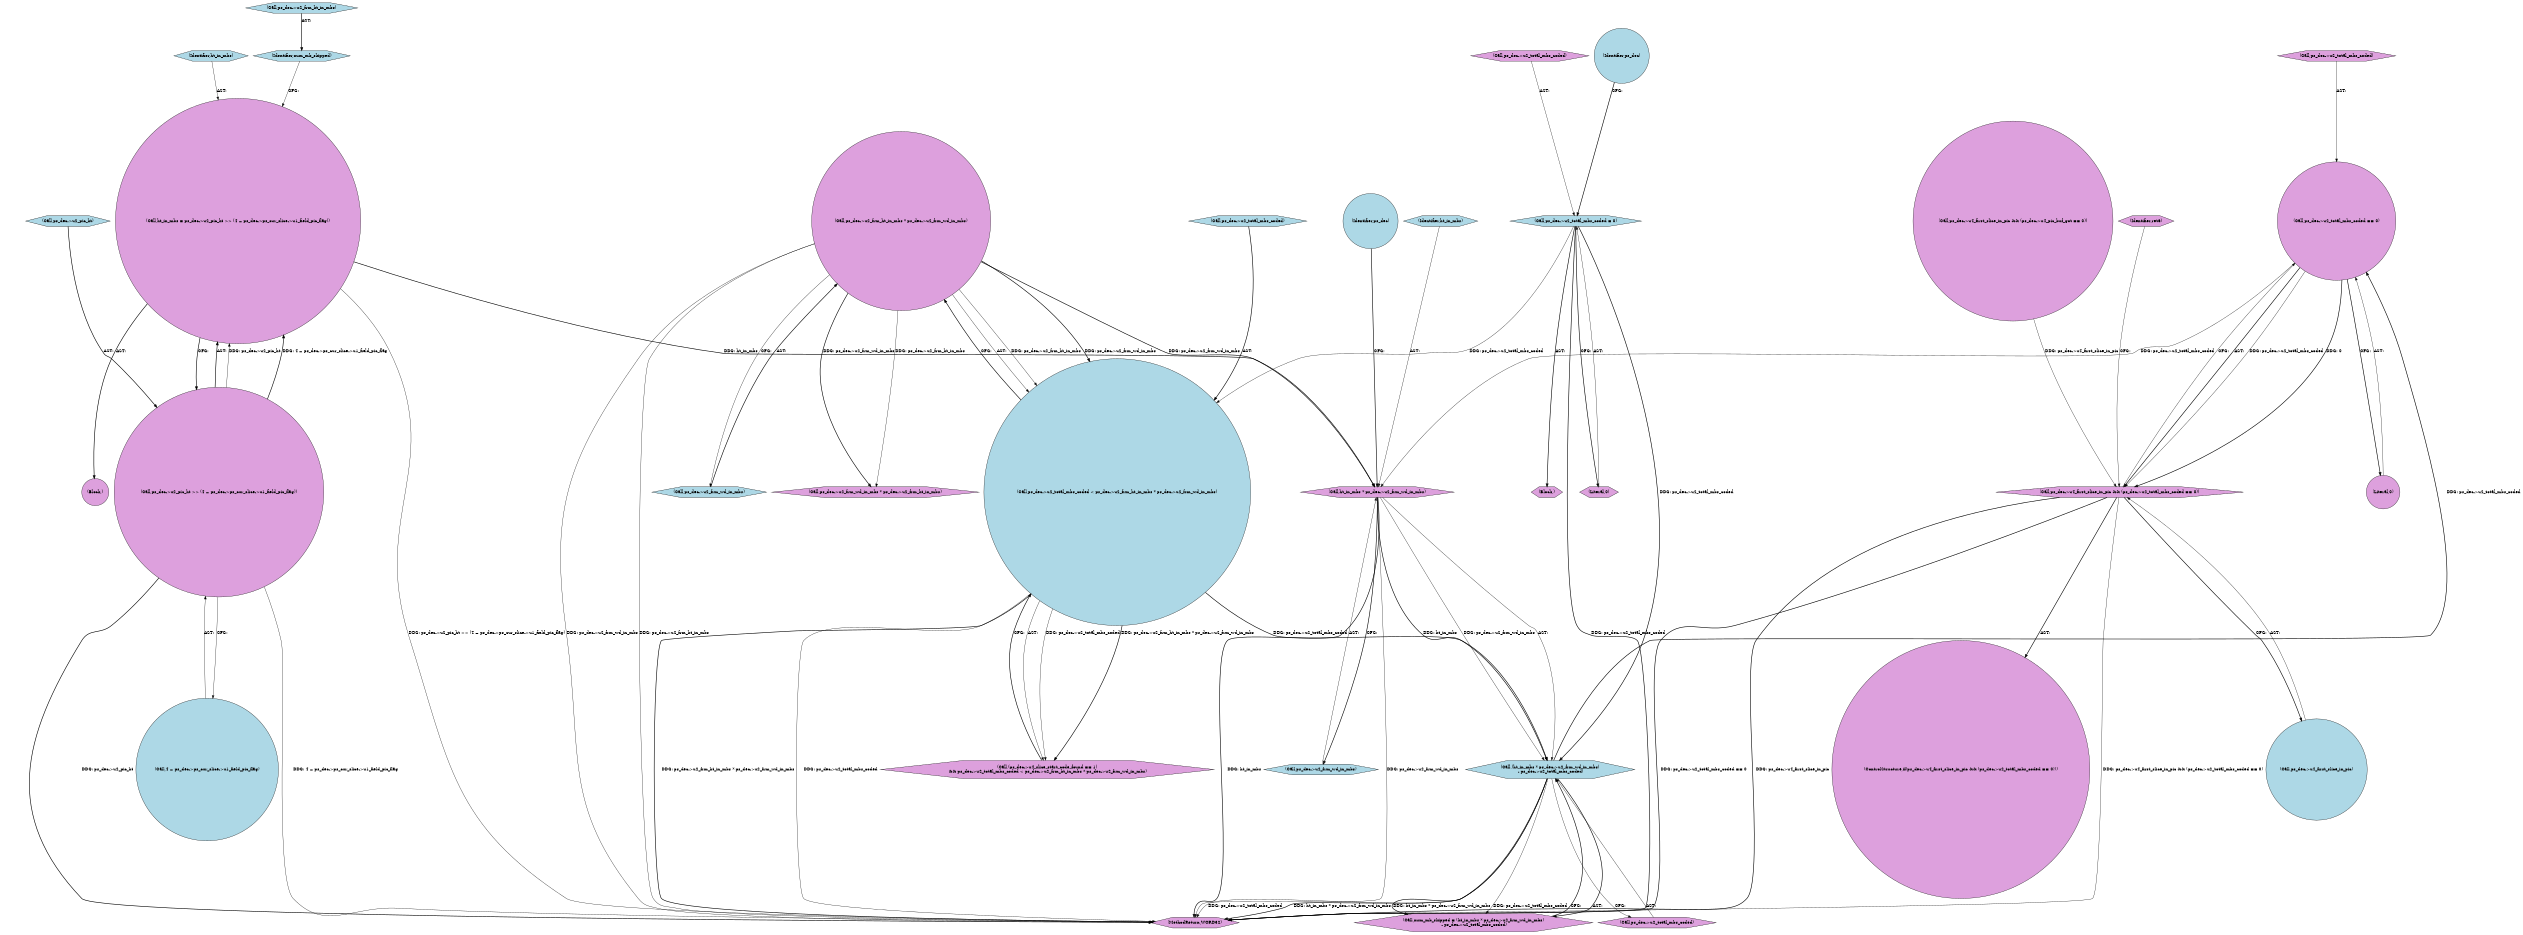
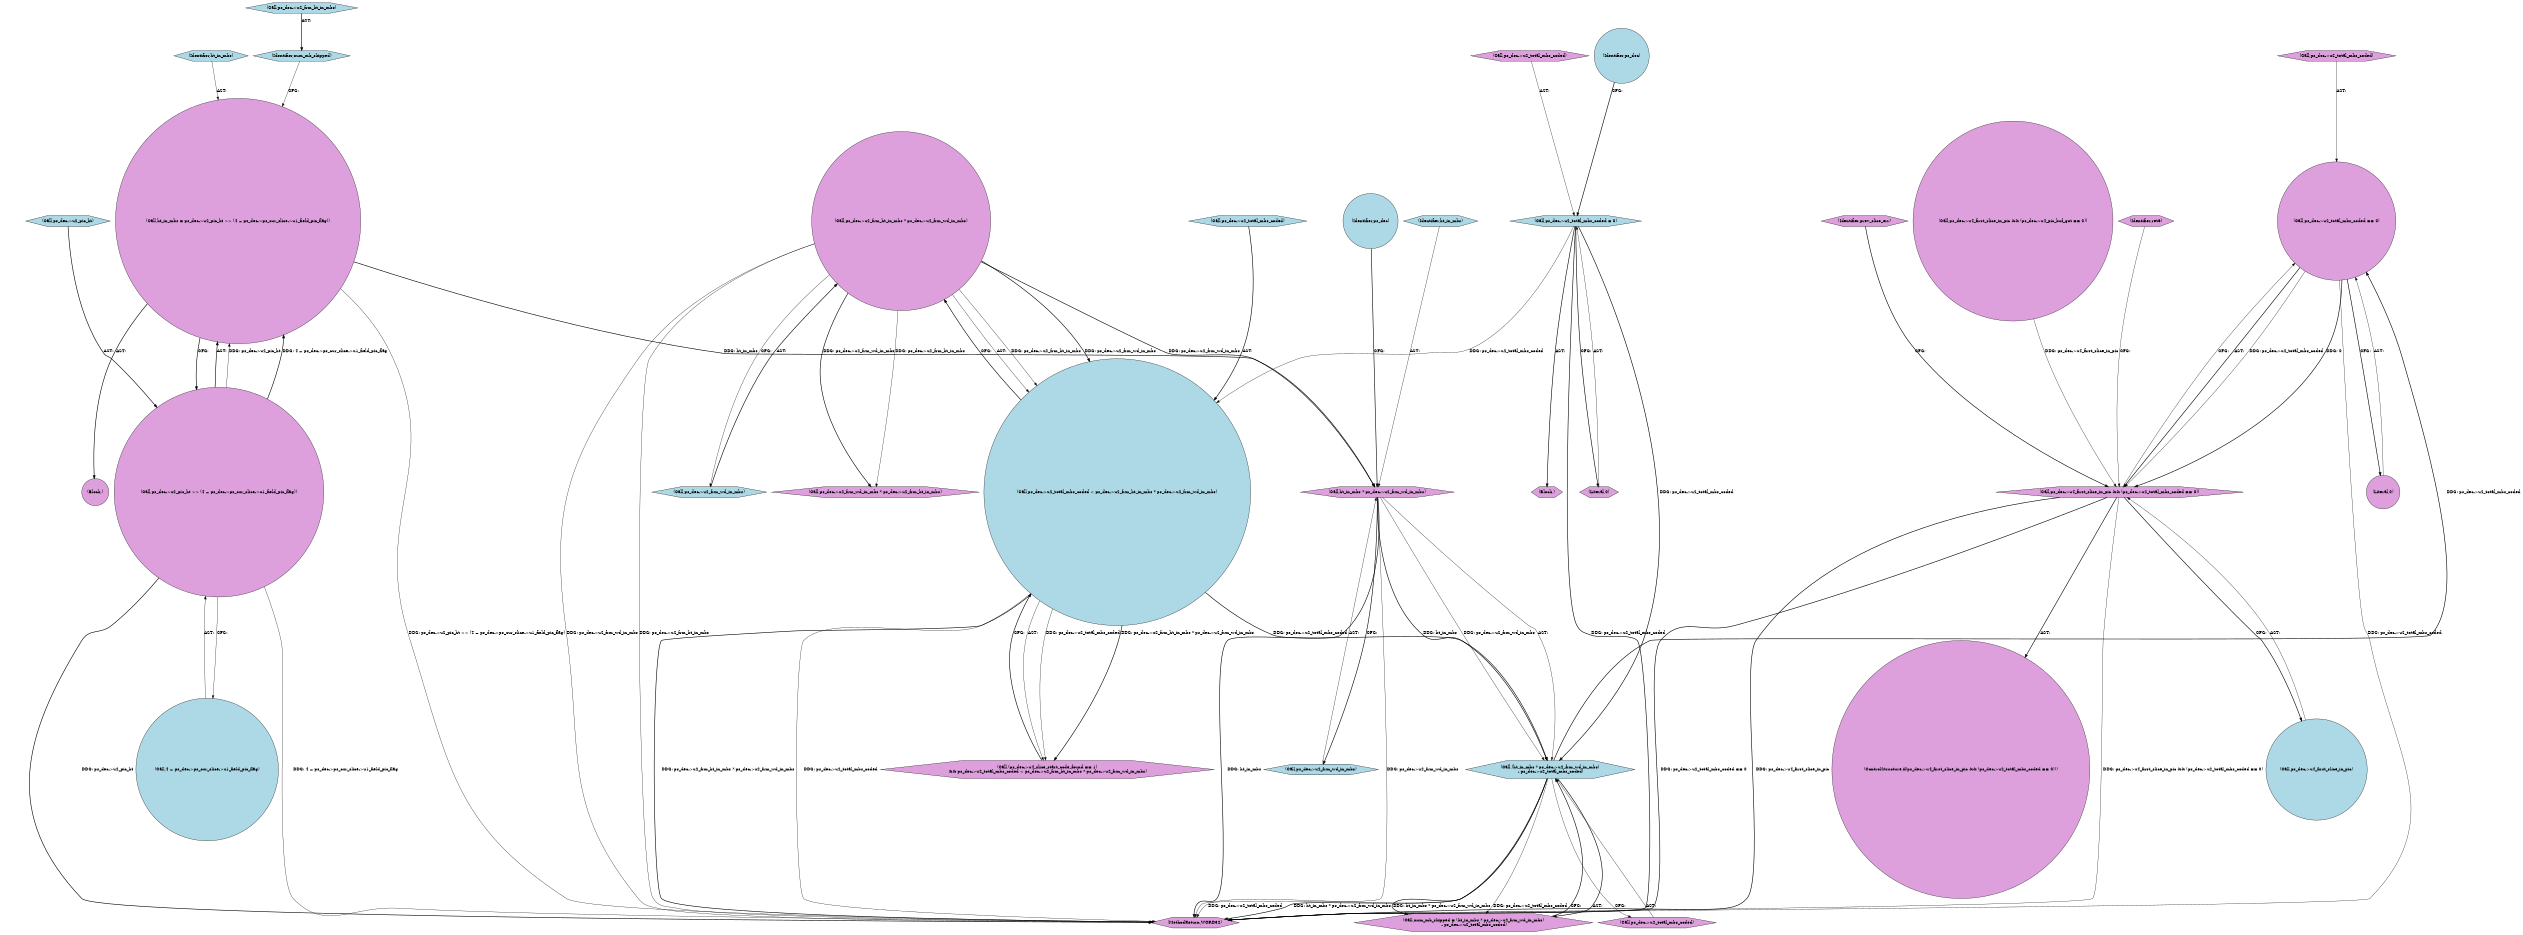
none -> (1865, 221)
(1828, 355) -> (2119, 906)
